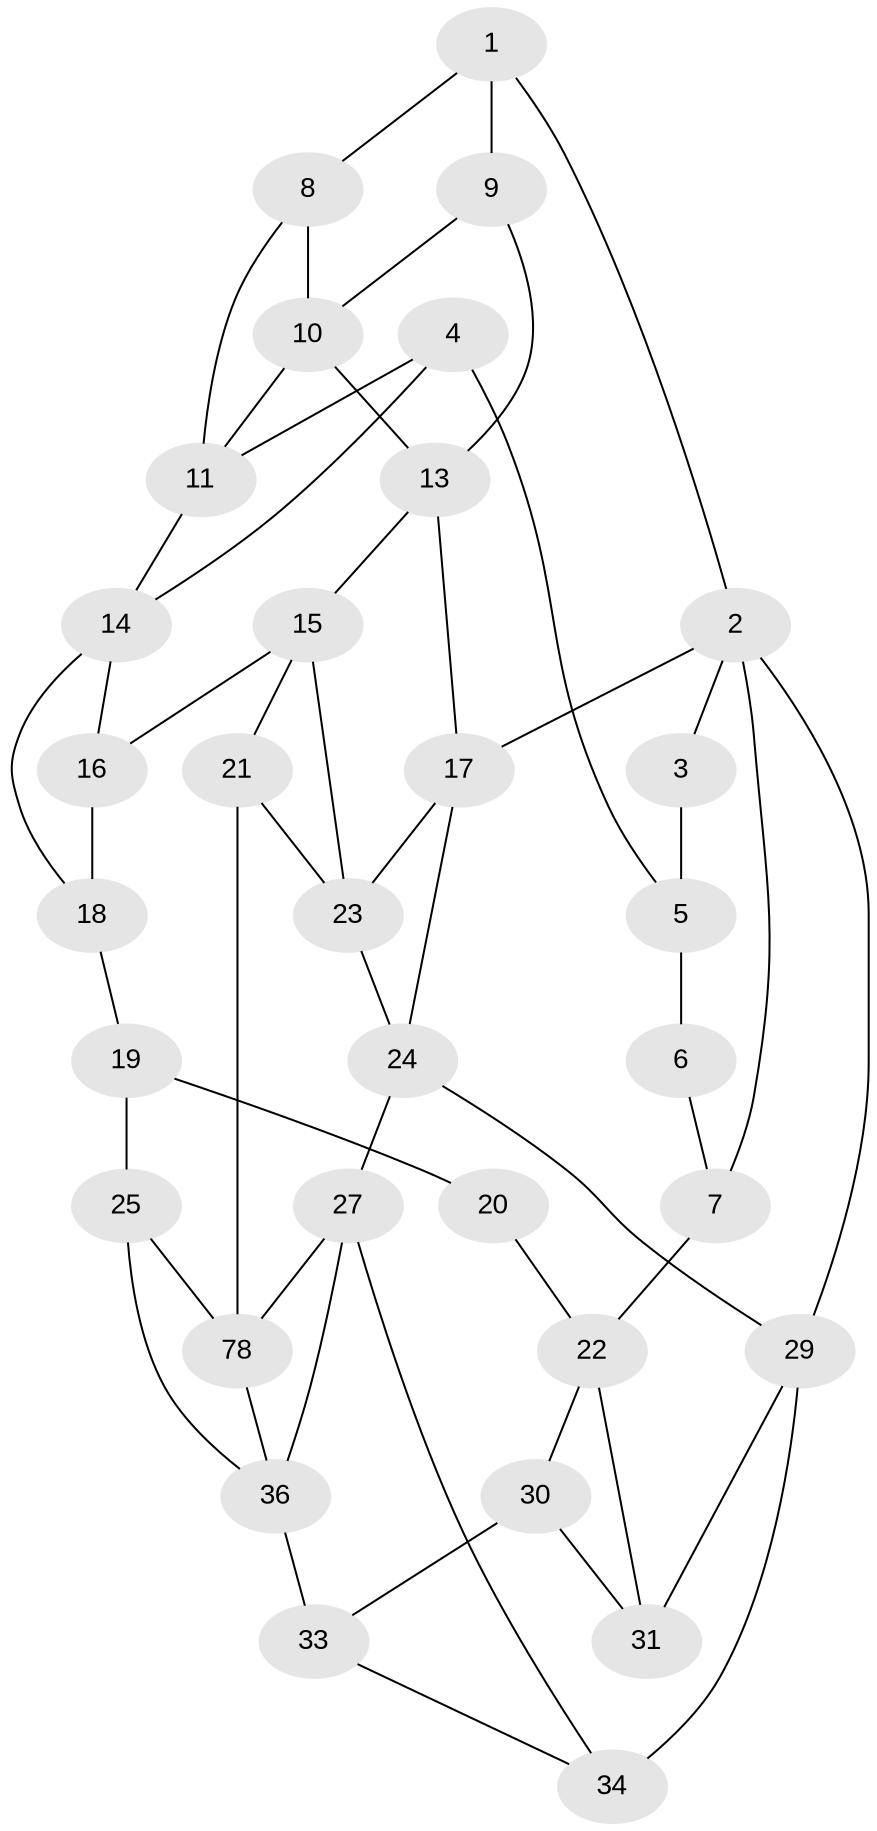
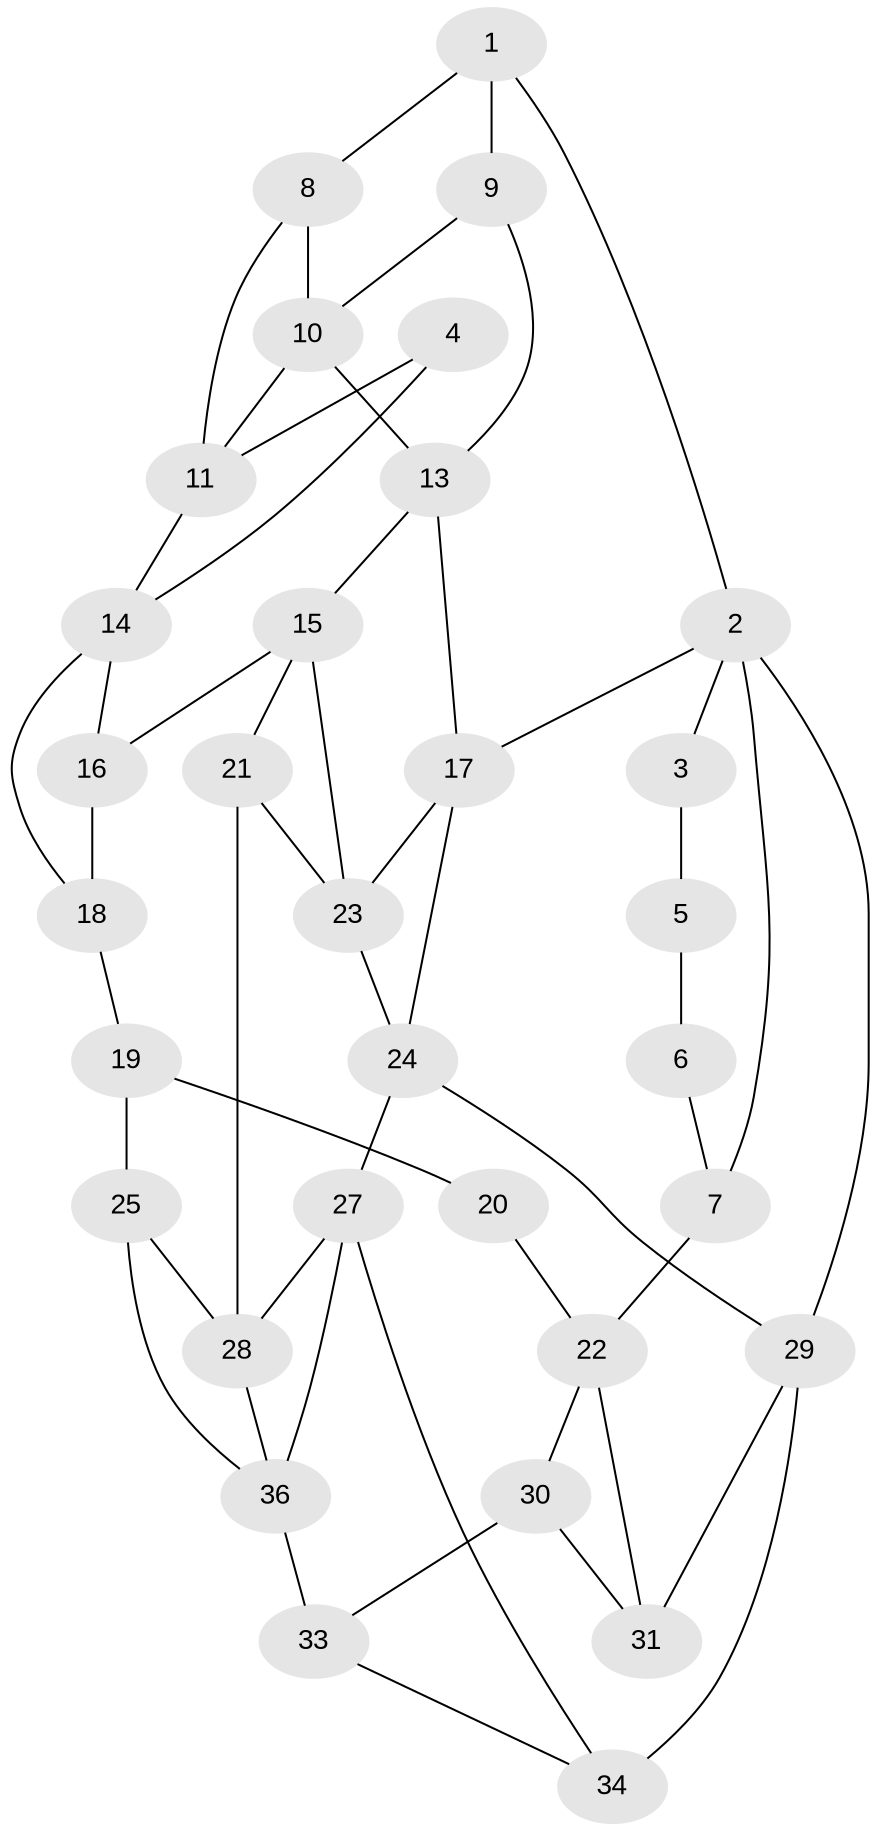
(555, 630) -> none
(237, 1351) -> (237, 1351)
